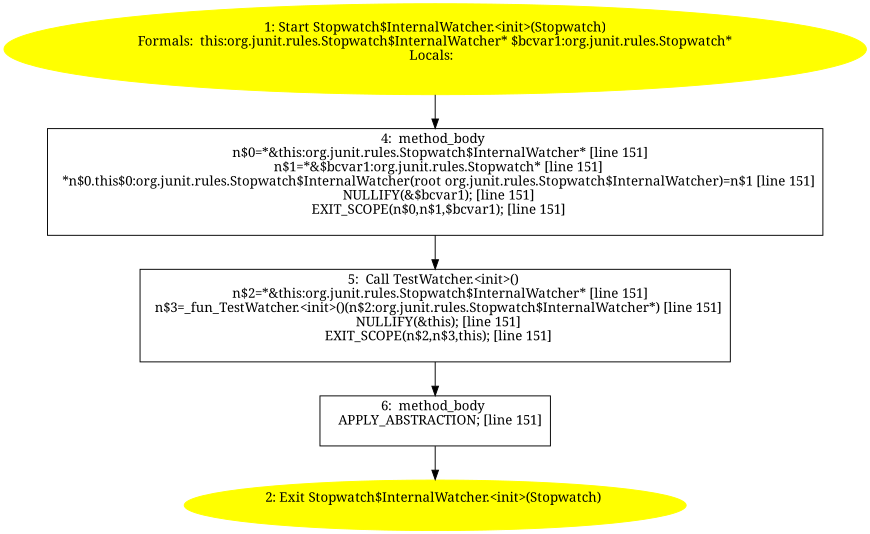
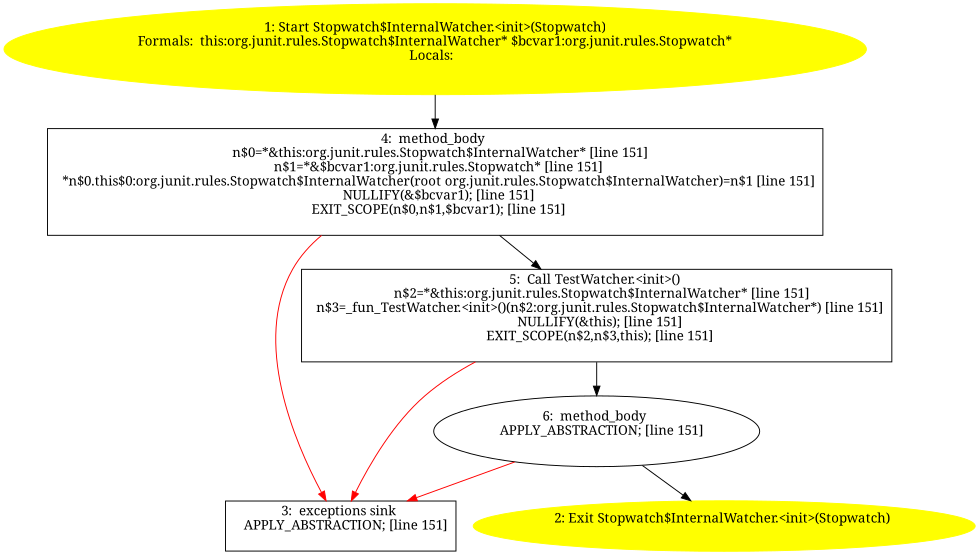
(435, 421) -> (597, 431)
none -> (341, 526)
